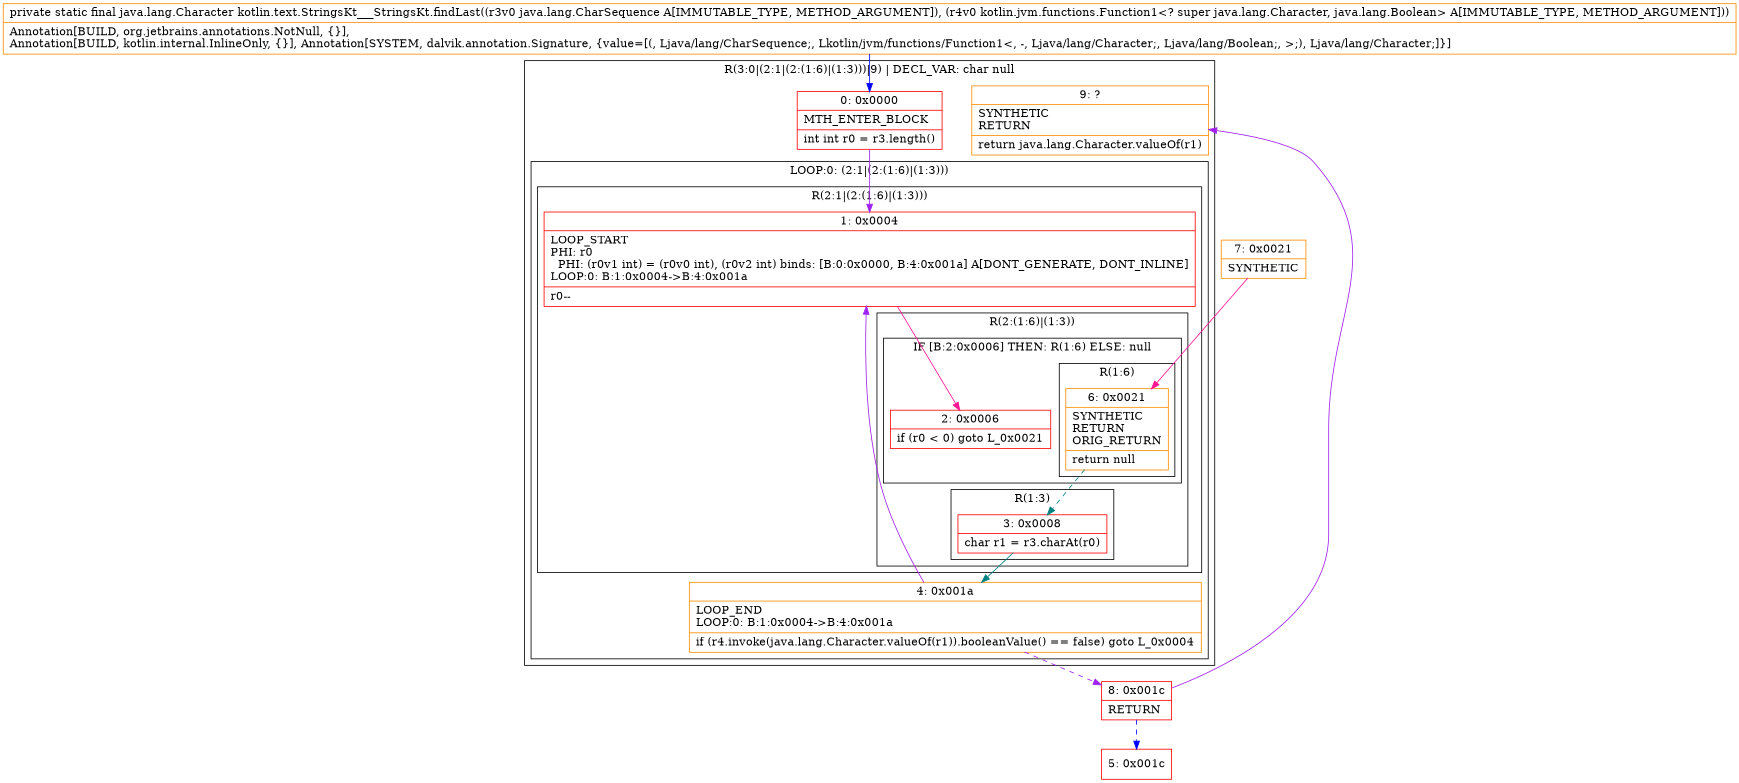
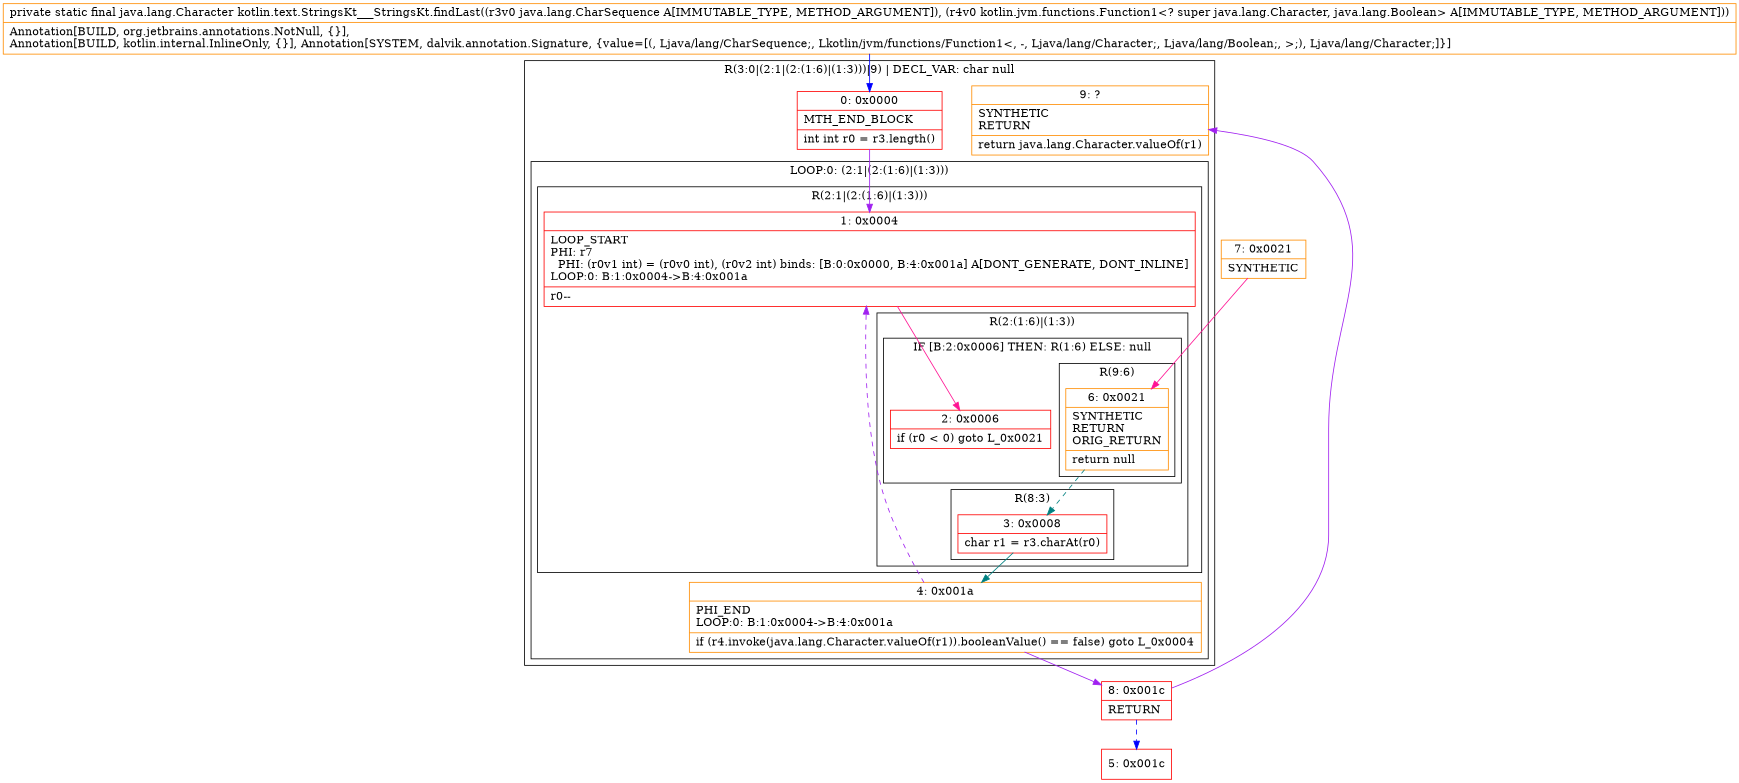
(866, 120) -> (859, 120)
(574, 252) -> (574, 252)
(1117, 373) -> (1117, 373)
(872, 440) -> (872, 440)
(1032, 499) -> (1032, 499)
(729, 610) -> (724, 610)
(1068, 671) -> (1068, 671)
